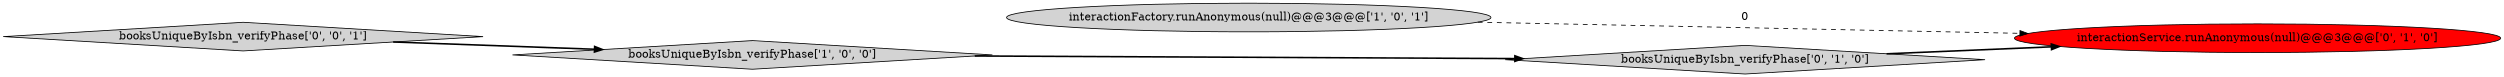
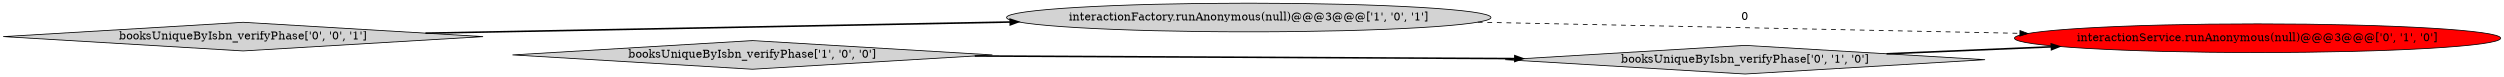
(494, 46) -> (718, 28)
